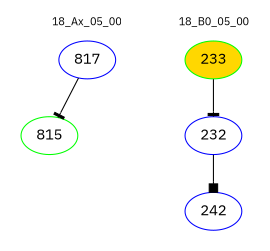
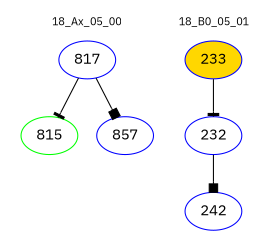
(214, 23) -> (214, 23)
(213, 60) -> (213, 60)
none -> (125, 136)
